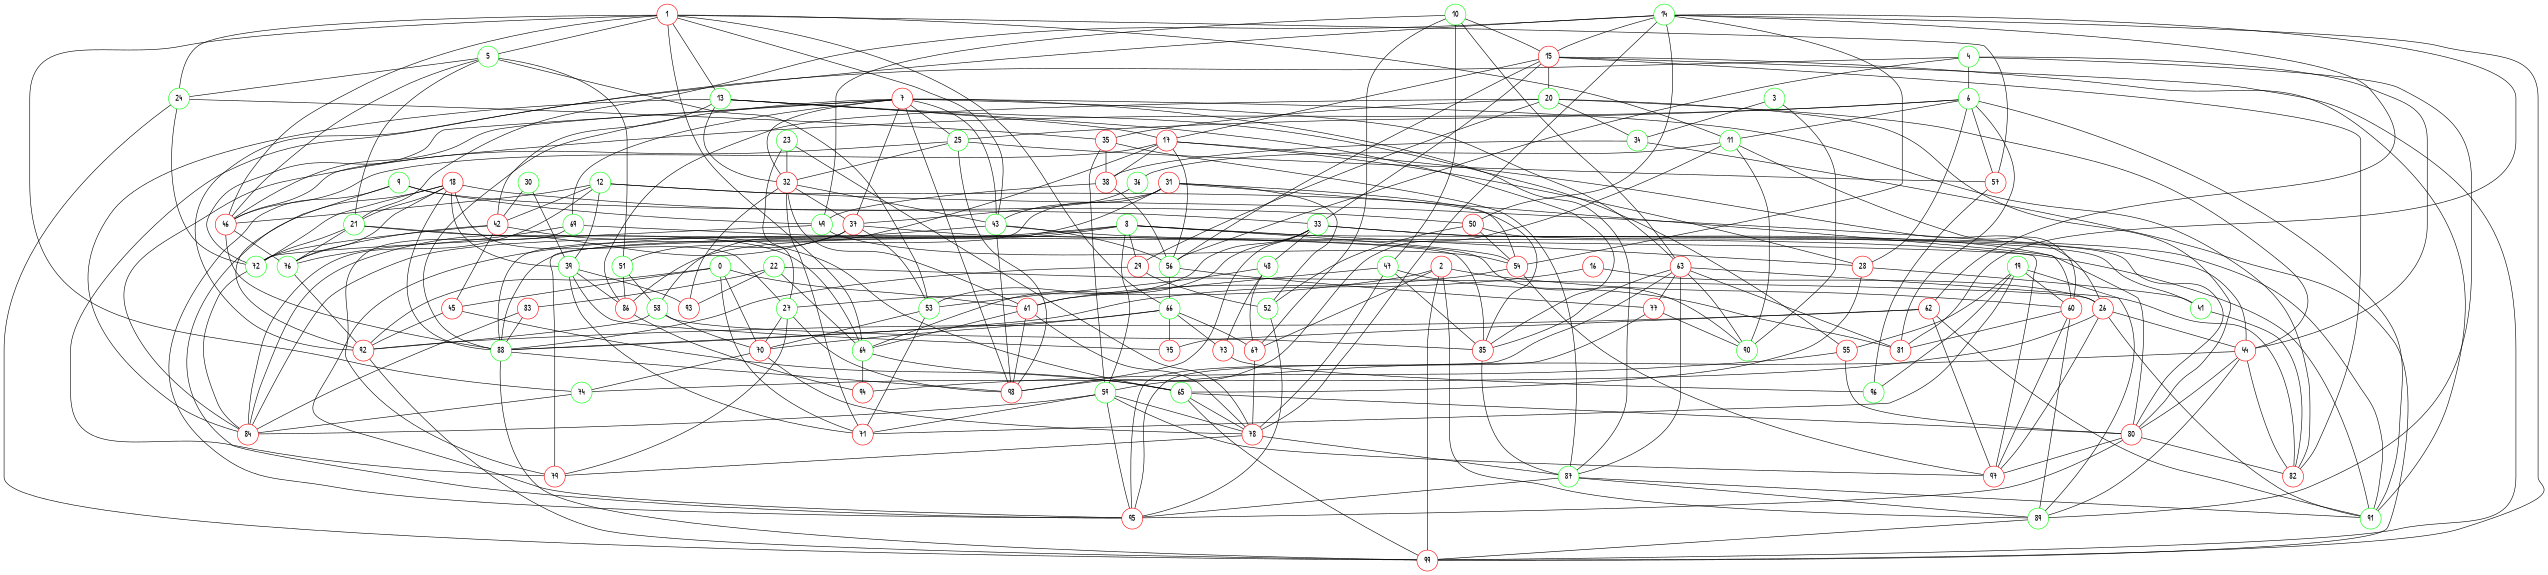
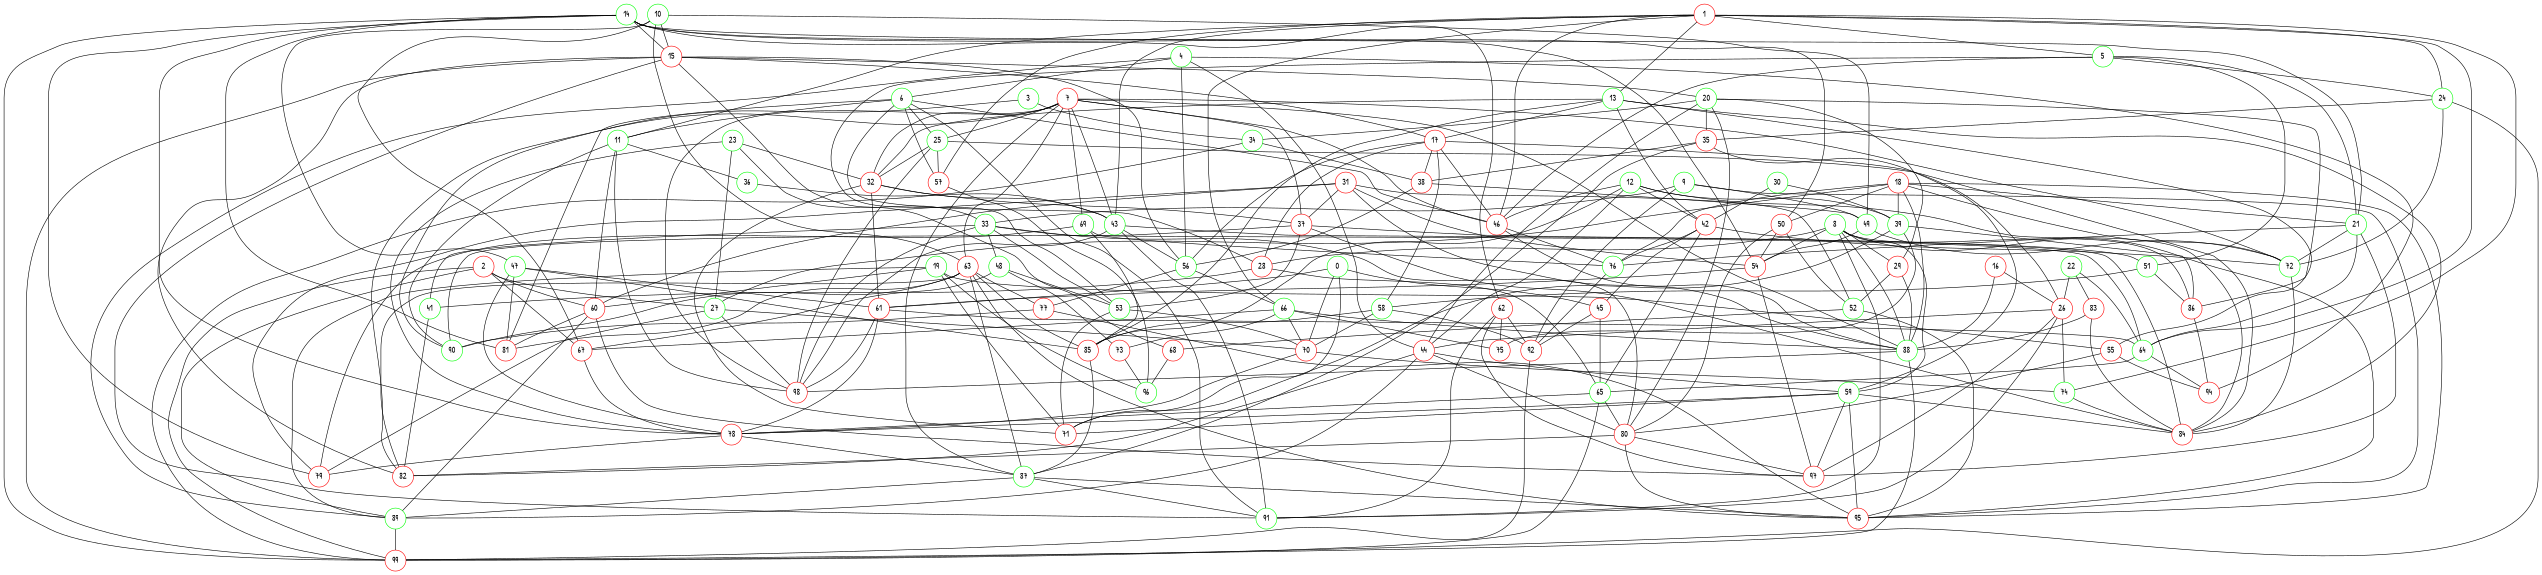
(942, 71) -> (1952, 91)
(532, 279) -> none
(689, 309) -> none
none -> (1173, 351)
